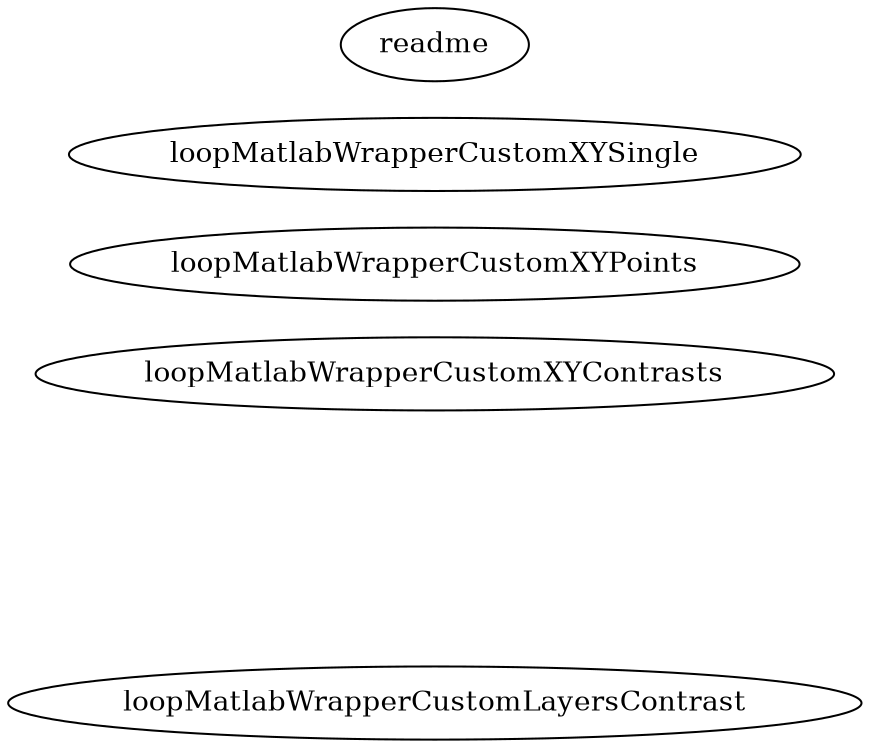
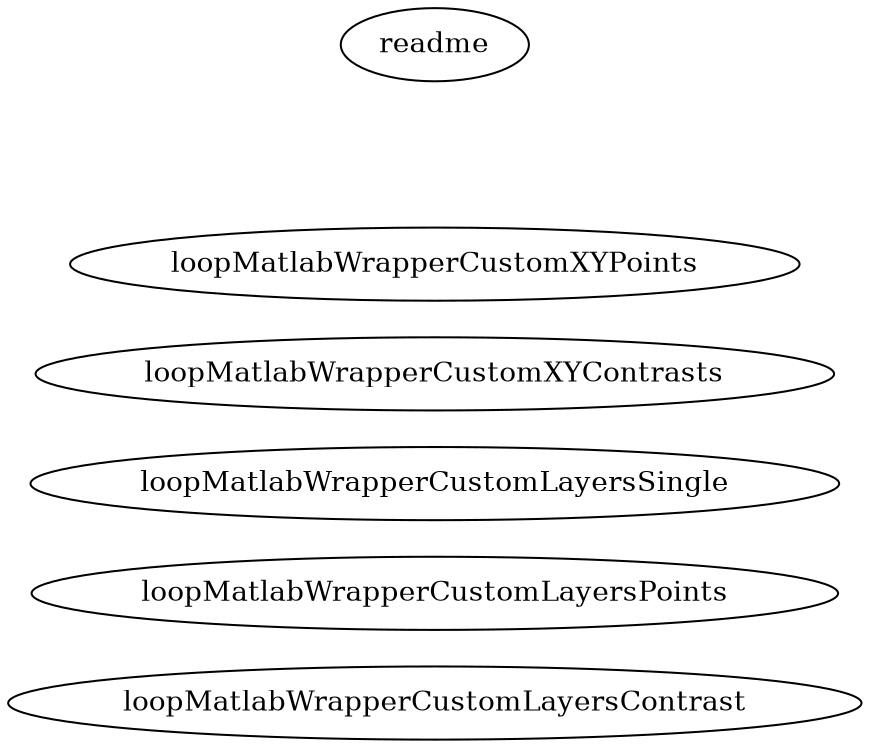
(435, 154) -> none
none -> (435, 484)
none -> (435, 593)
